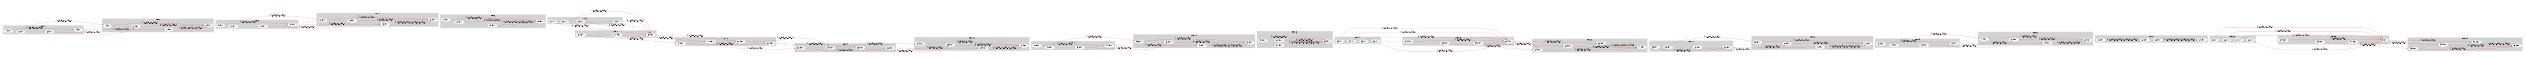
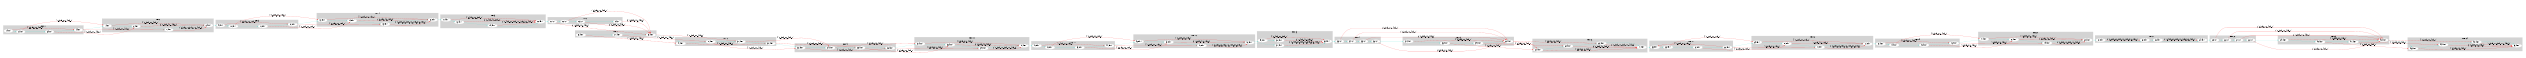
(1692, 51) -> (1691, 45)
